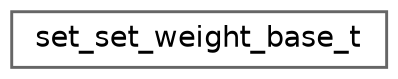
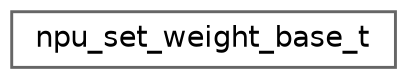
(199, 40) -> (204, 40)
